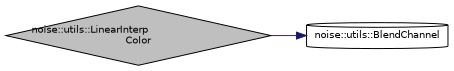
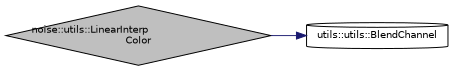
(377, 36) -> (377, 36)
